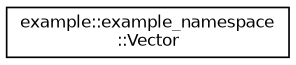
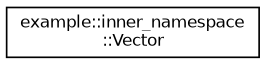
(148, 32) -> (133, 32)
